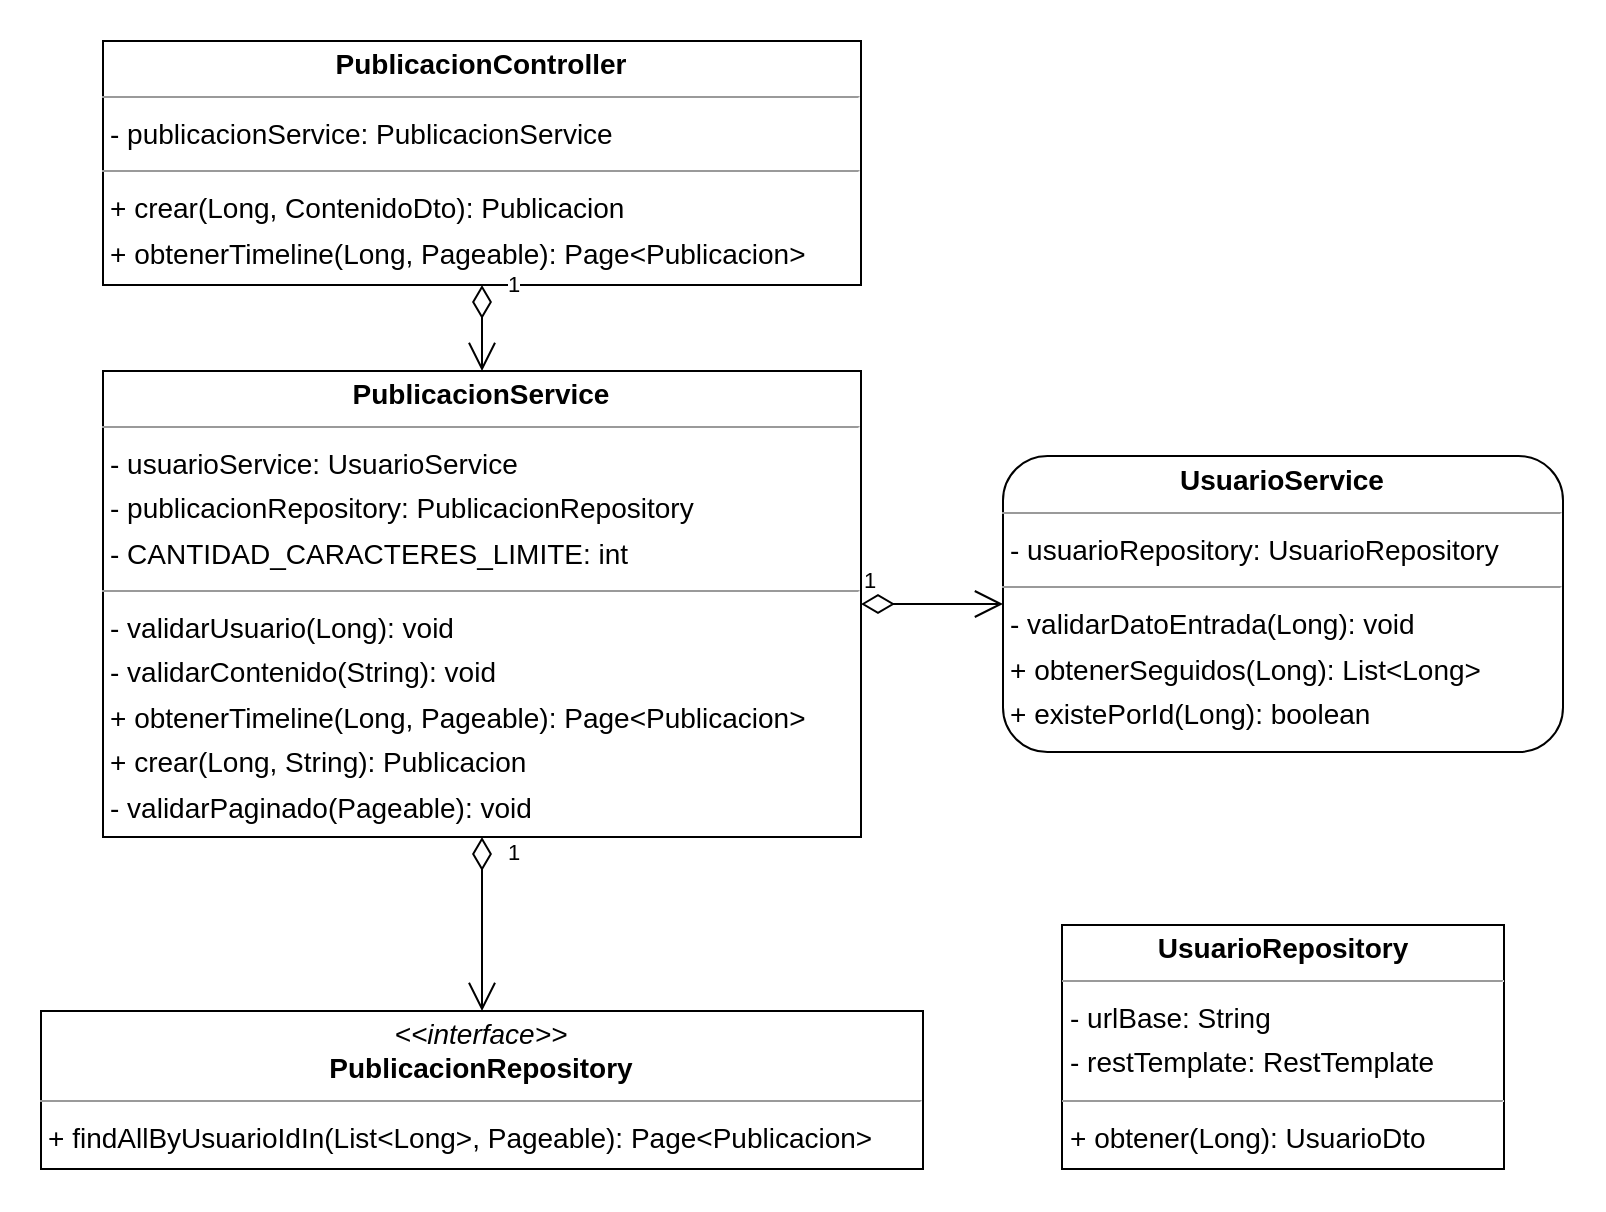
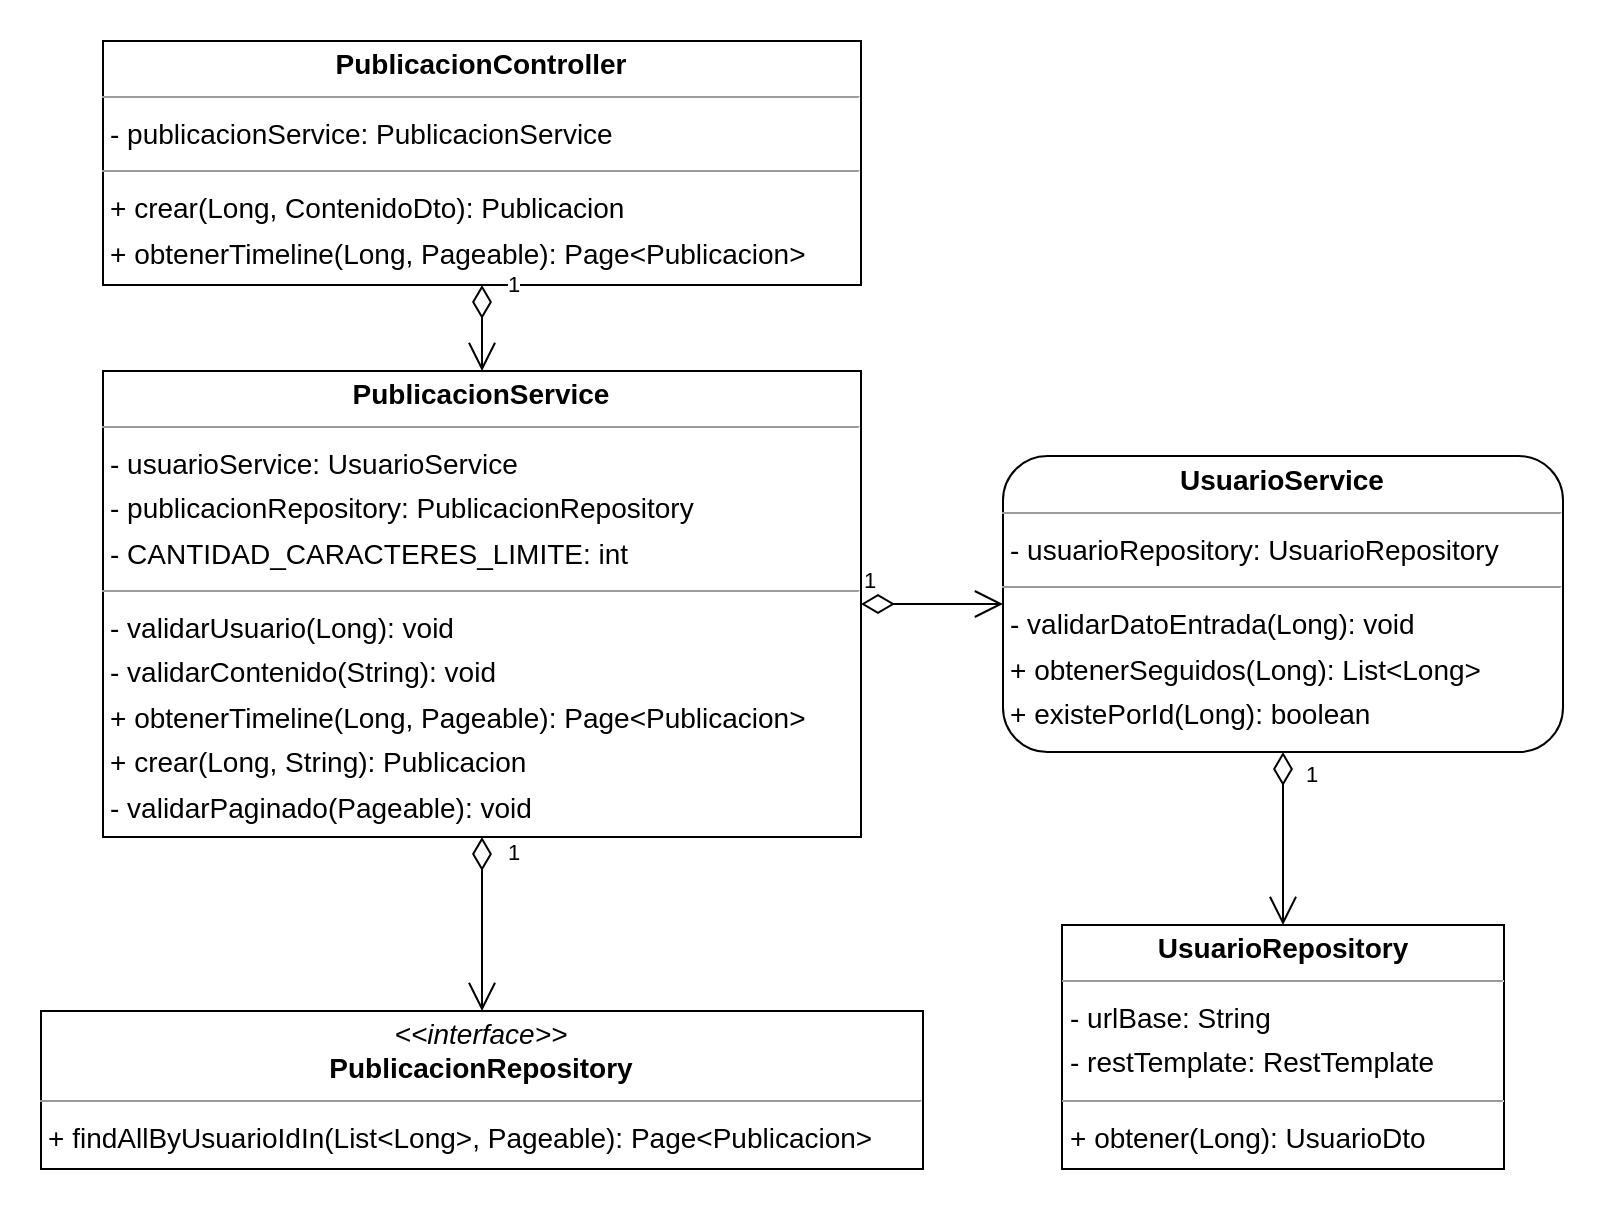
none -> (1283, 852)
